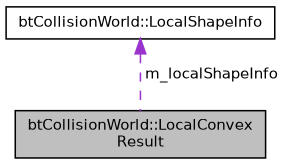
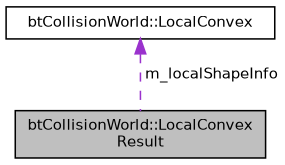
(140, 23) -> (140, 23)
